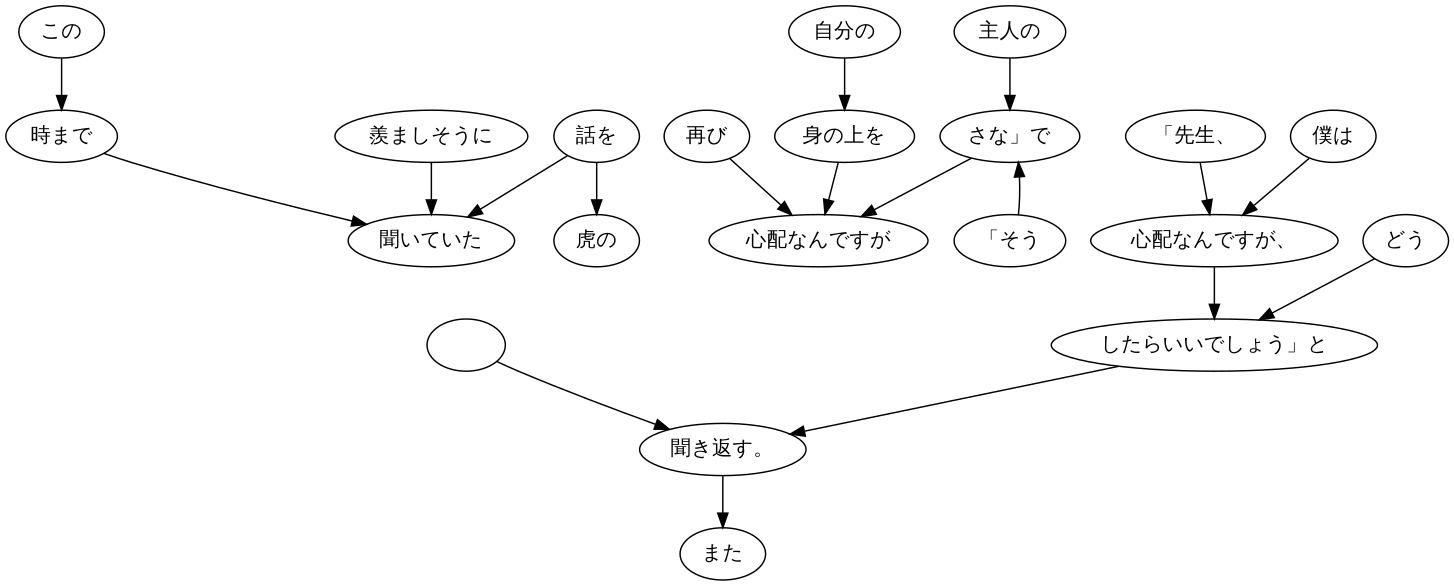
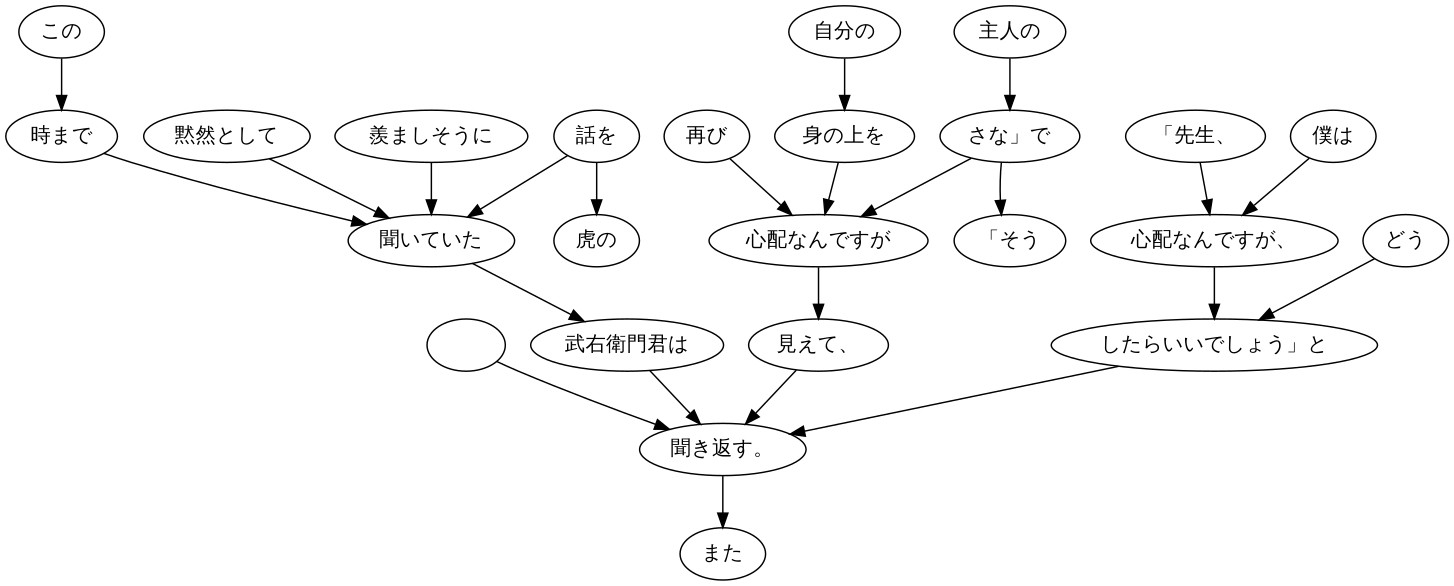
none -> (227, 136)
(1020, 196) -> (1000, 181)
none -> (627, 345)
none -> (819, 345)
